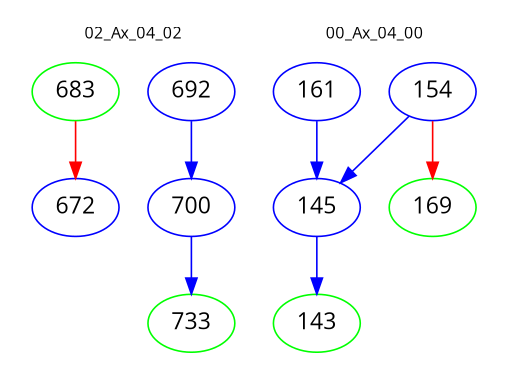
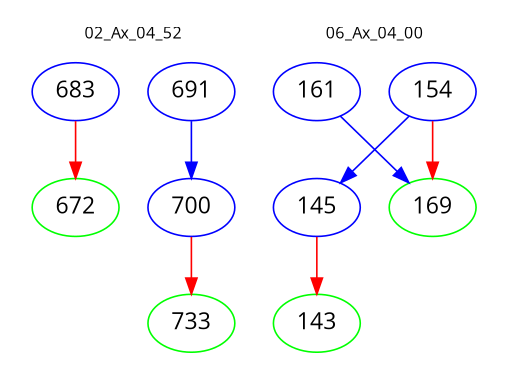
(133, 35) -> (133, 35)
(375, 35) -> (375, 35)
(76, 92) -> (76, 92)
(191, 92) -> (191, 92)
(317, 142) -> (367, 142)
(76, 207) -> (76, 207)
(191, 257) -> (191, 257)
(317, 257) -> (317, 257)
